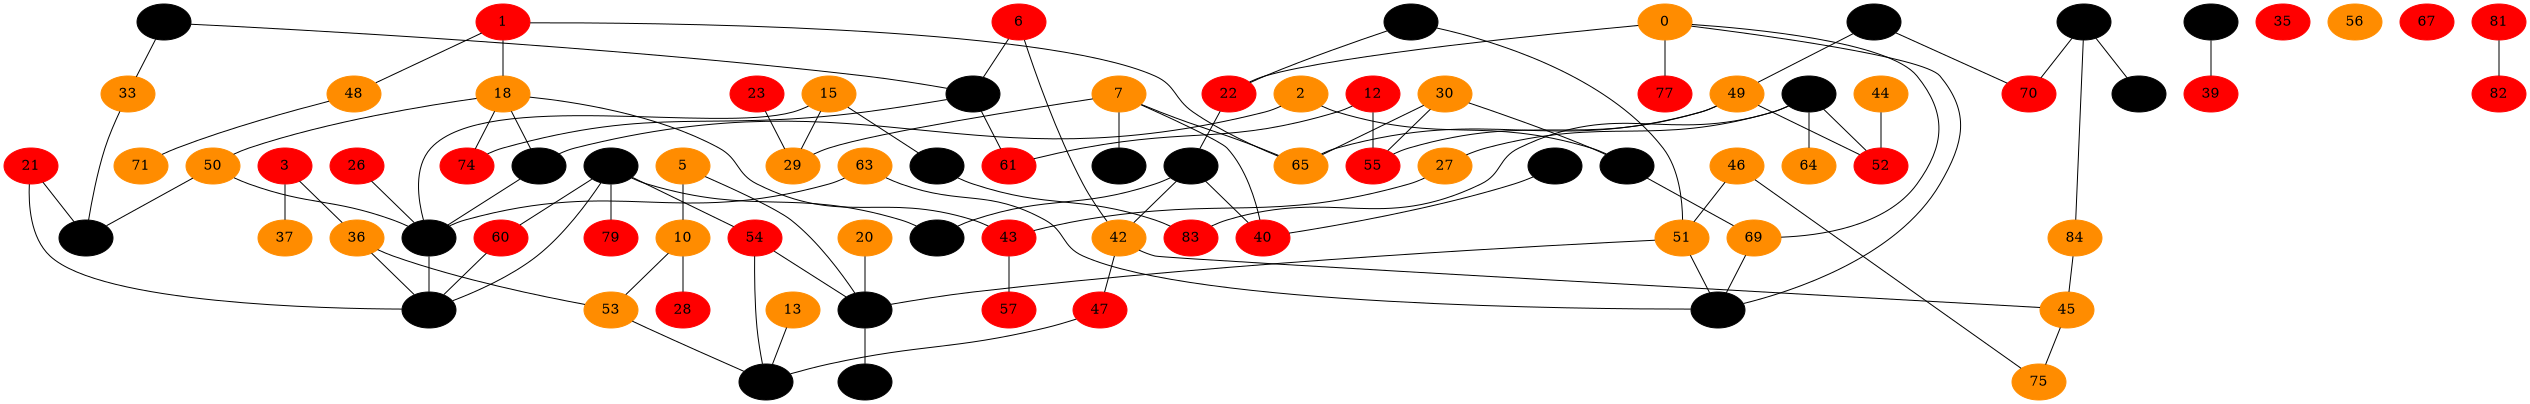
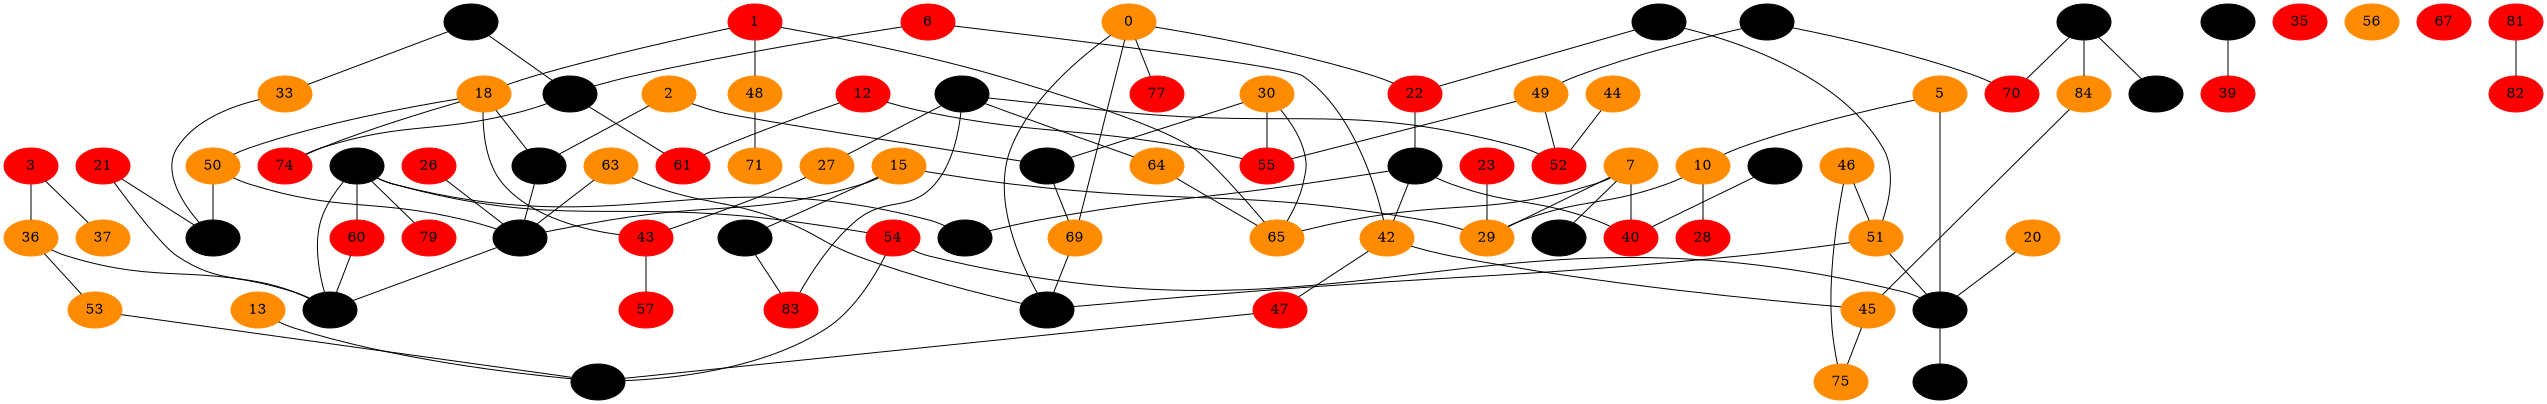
(1519, 130) -> (1223, 206)
(647, 274) -> (1608, 200)
